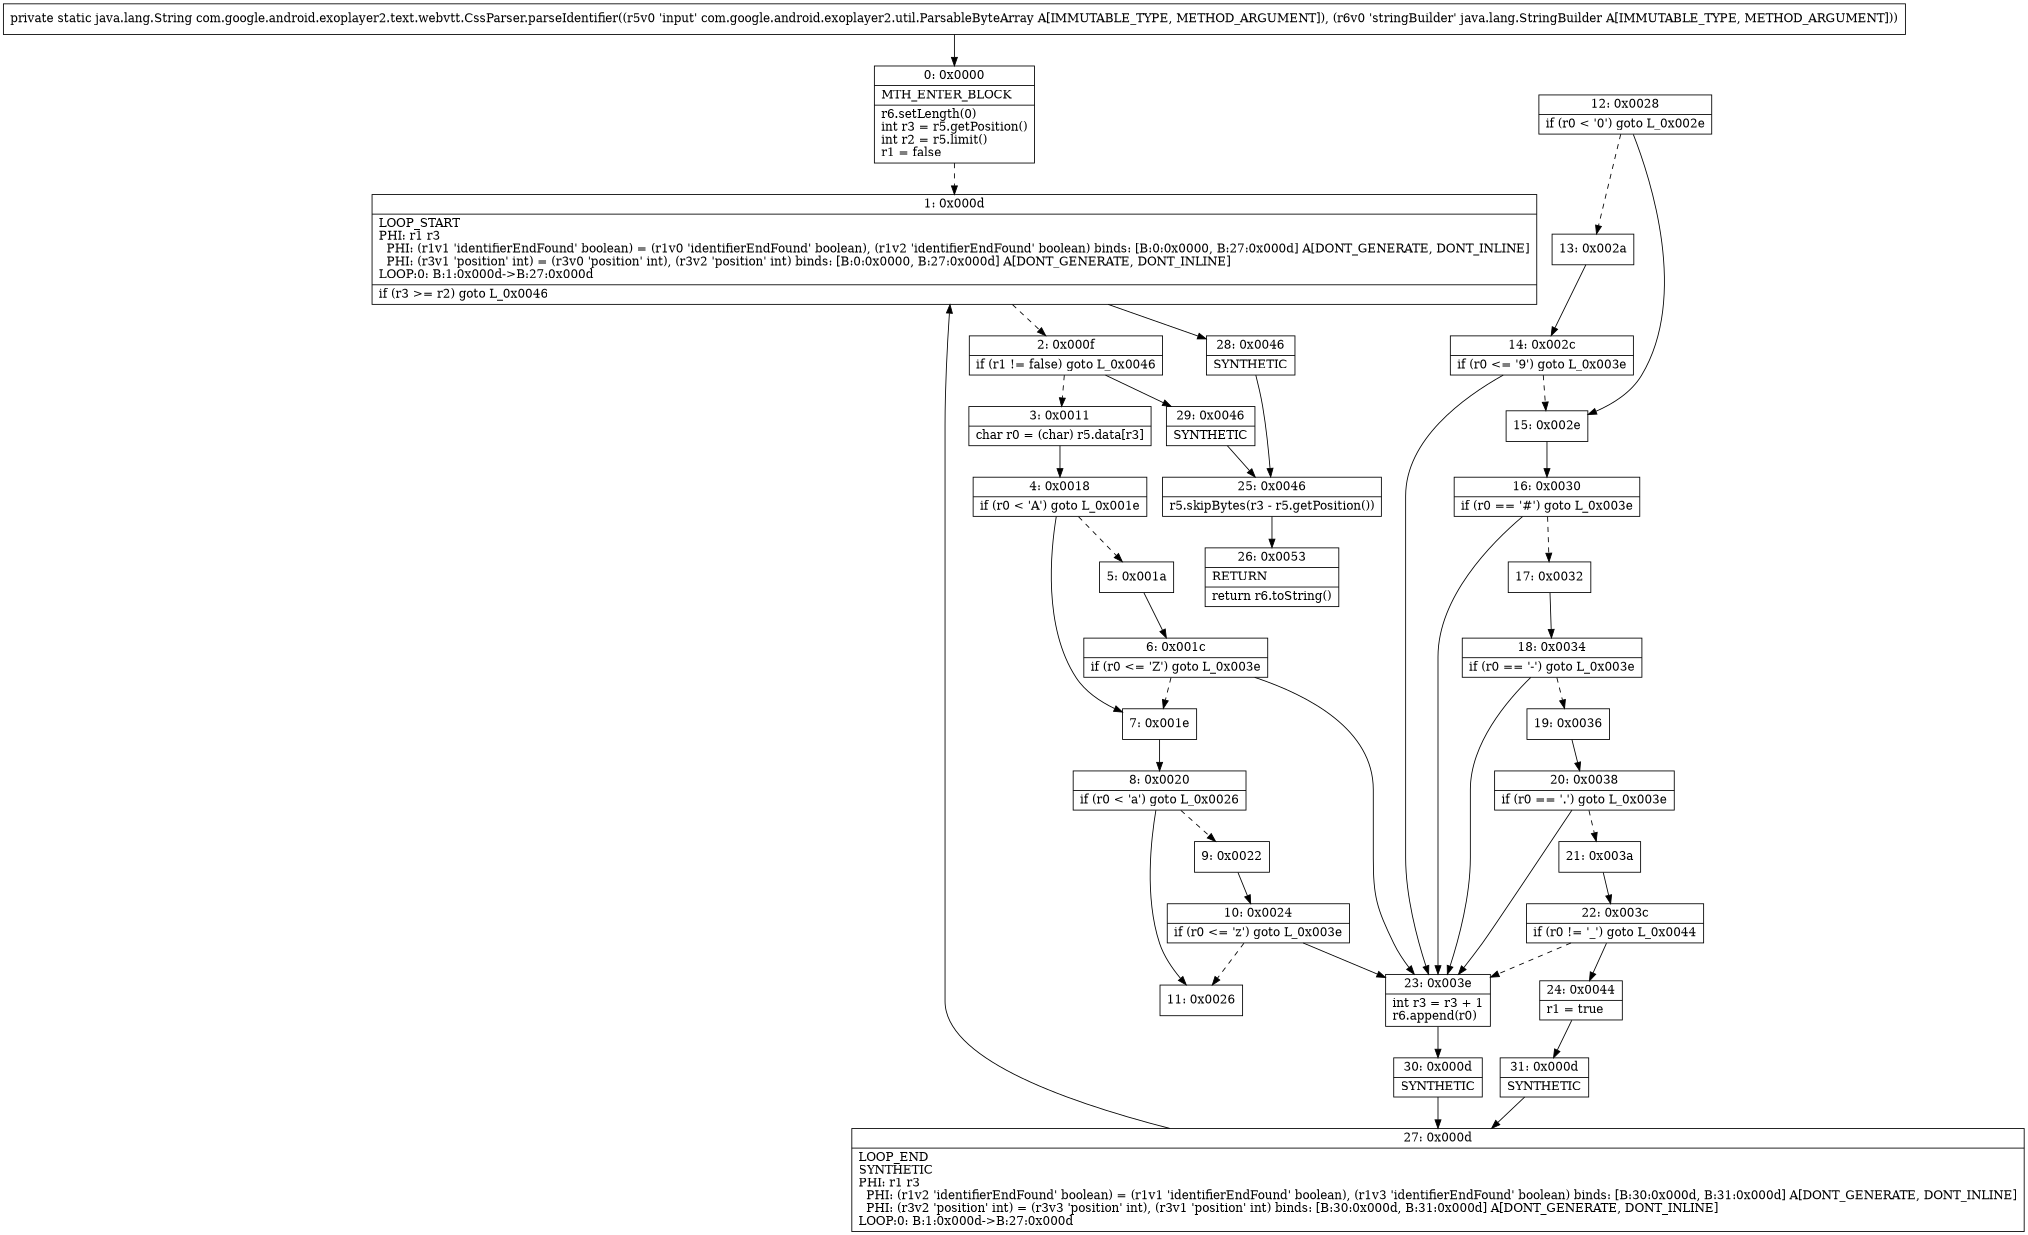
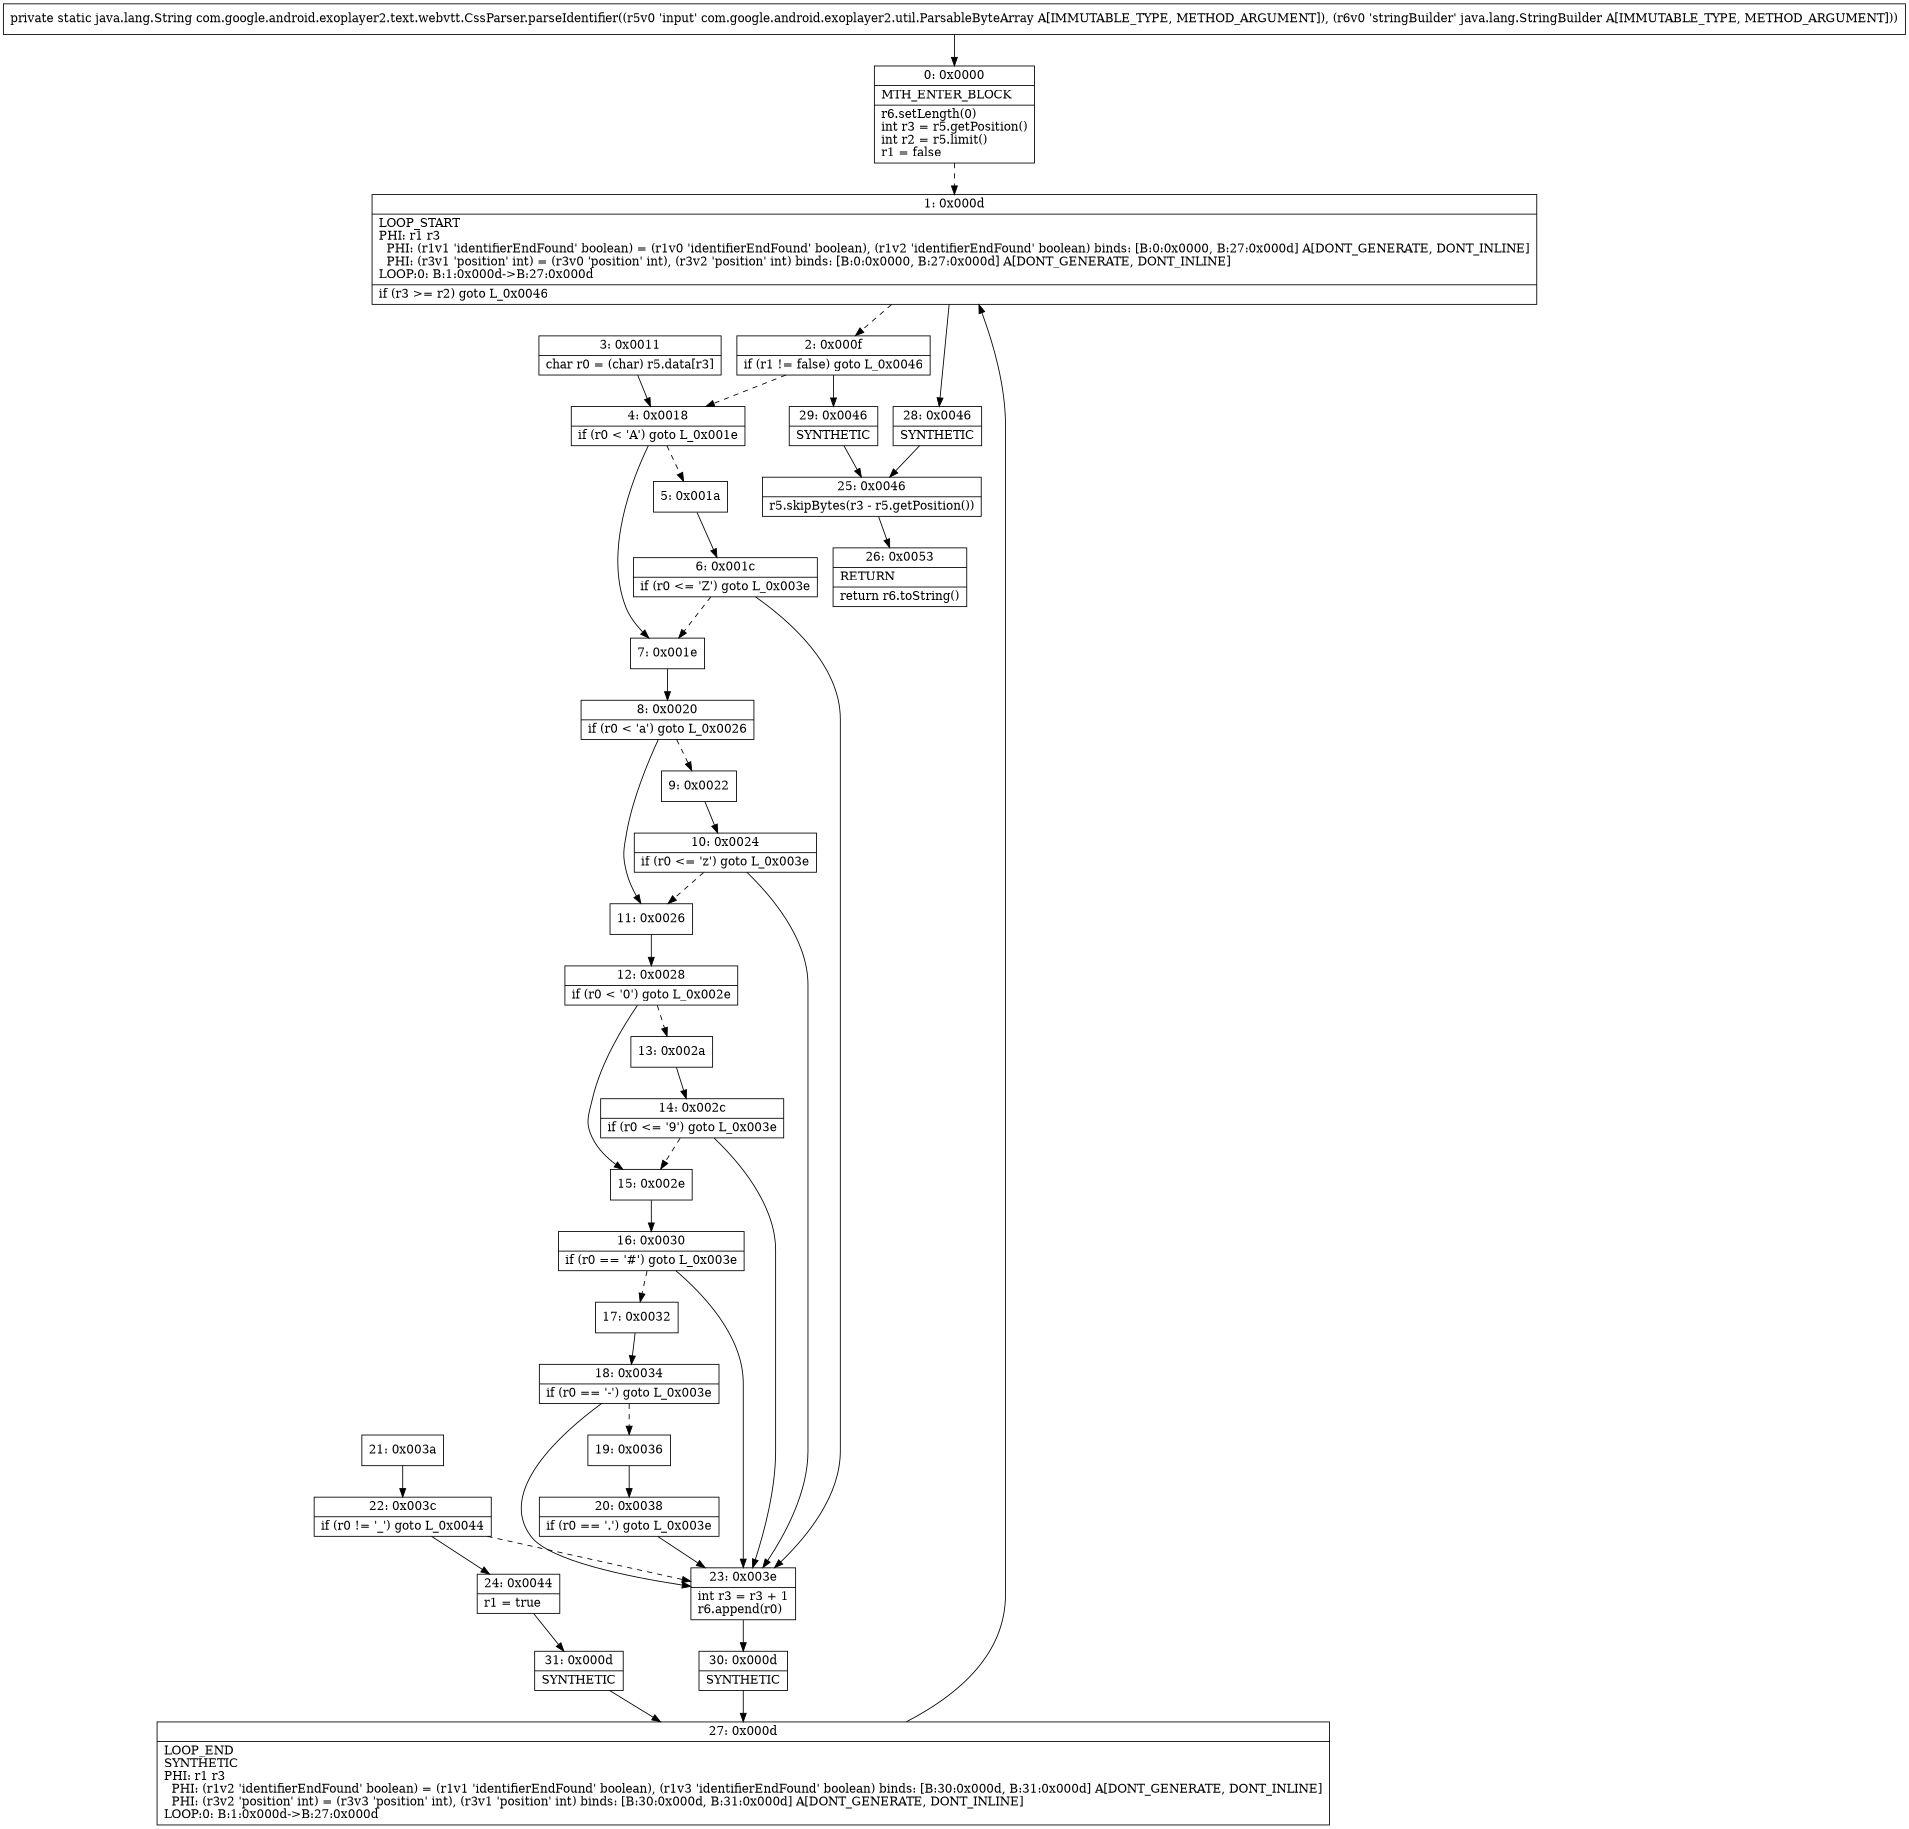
(1063, 386) -> (750, 389)
(1592, 822) -> none
none -> (651, 946)
